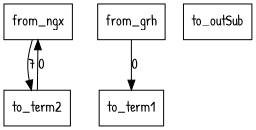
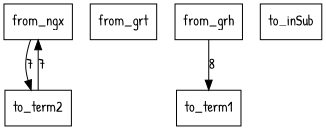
none -> (123, 22)
(218, 22) -> none
none -> (291, 22)
(42, 65) -> (42, 65)
(135, 65) -> (212, 65)
